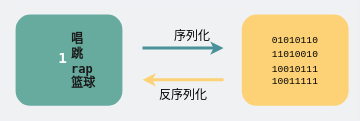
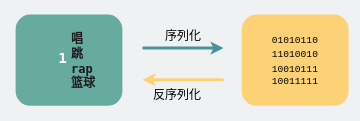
(192, 35) -> (183, 35)
(183, 95) -> (177, 95)
